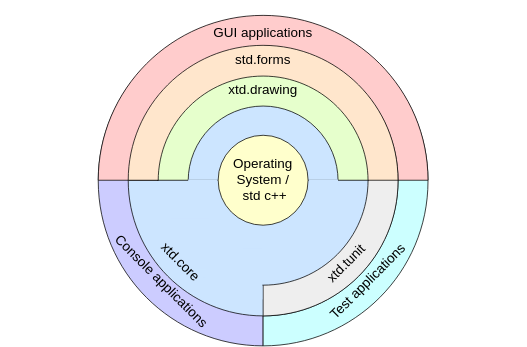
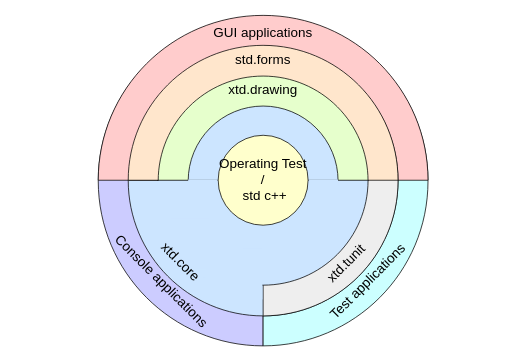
(263, 180) -> (263, 180)
